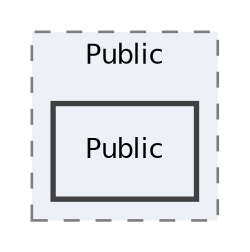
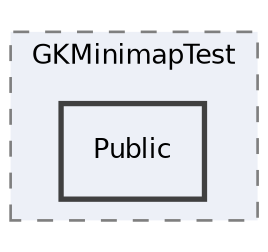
(125, 57) -> (134, 57)
